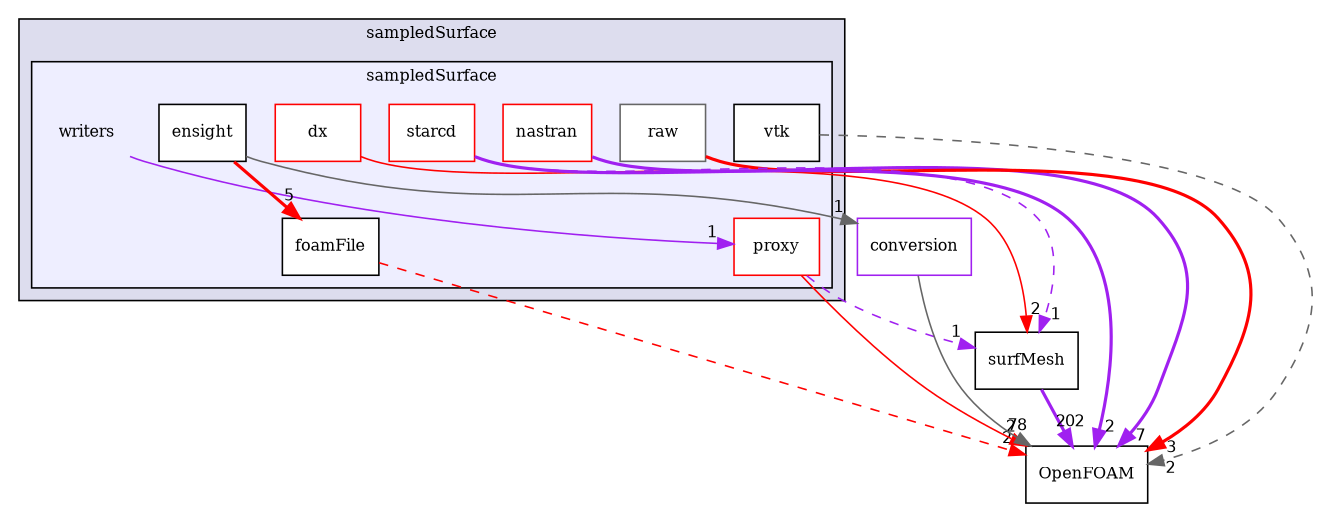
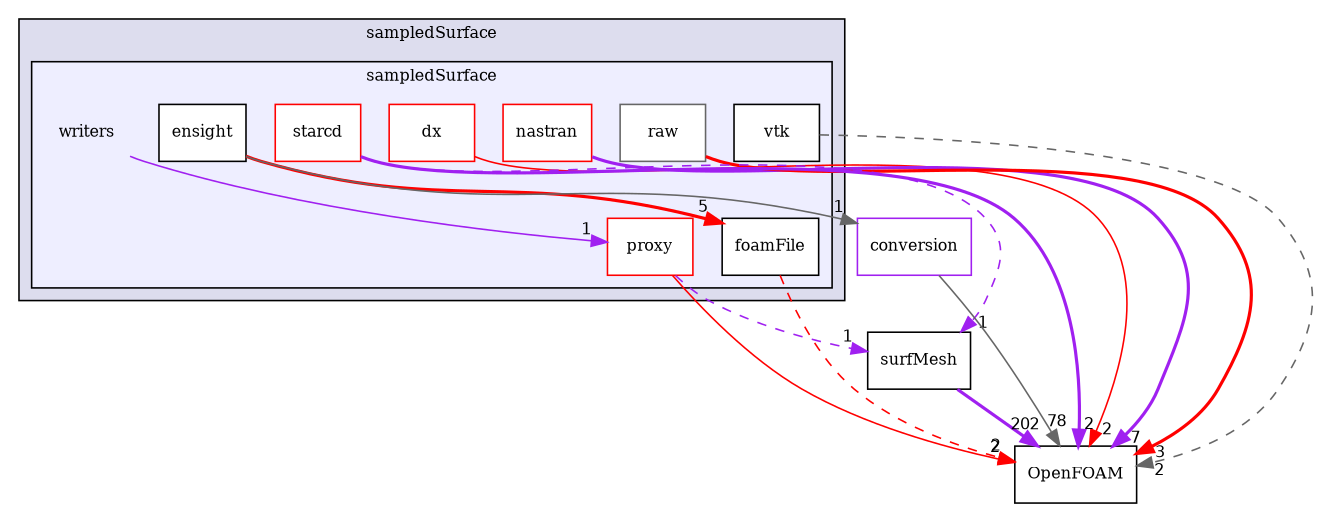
(897, 185) -> (1030, 184)
